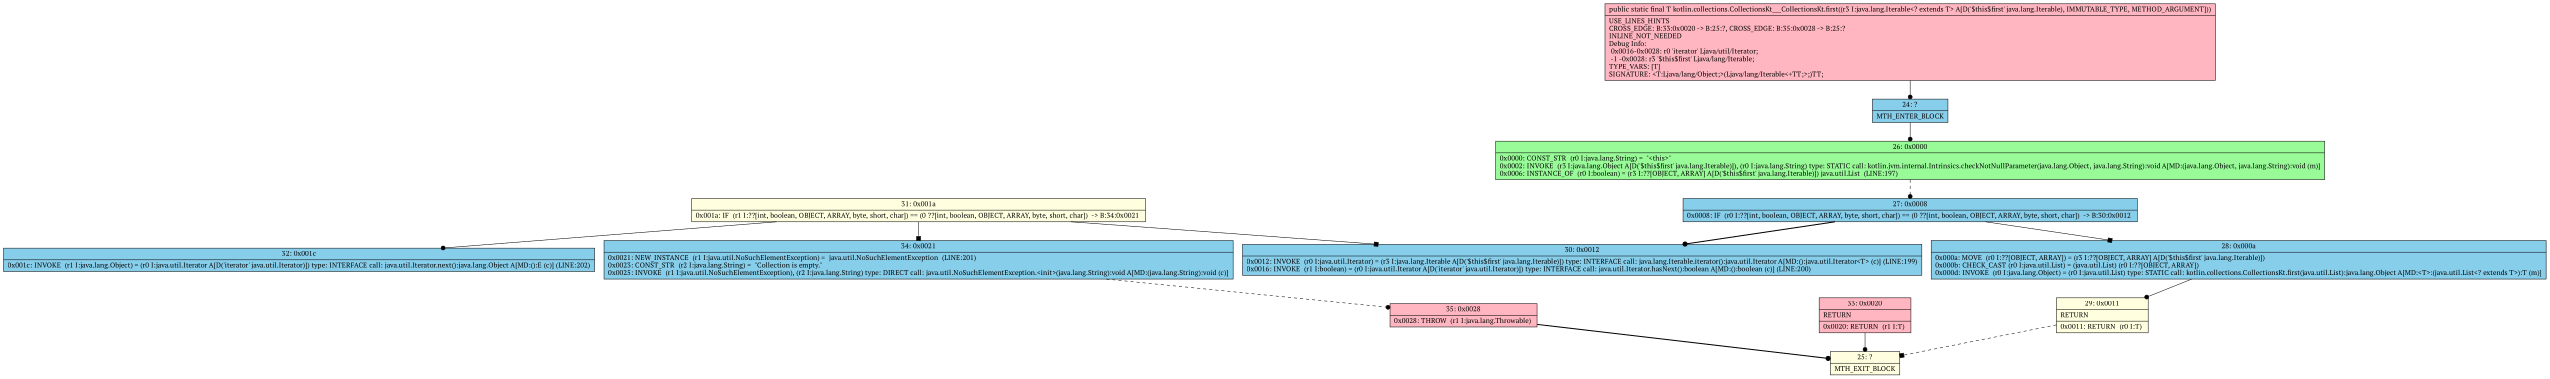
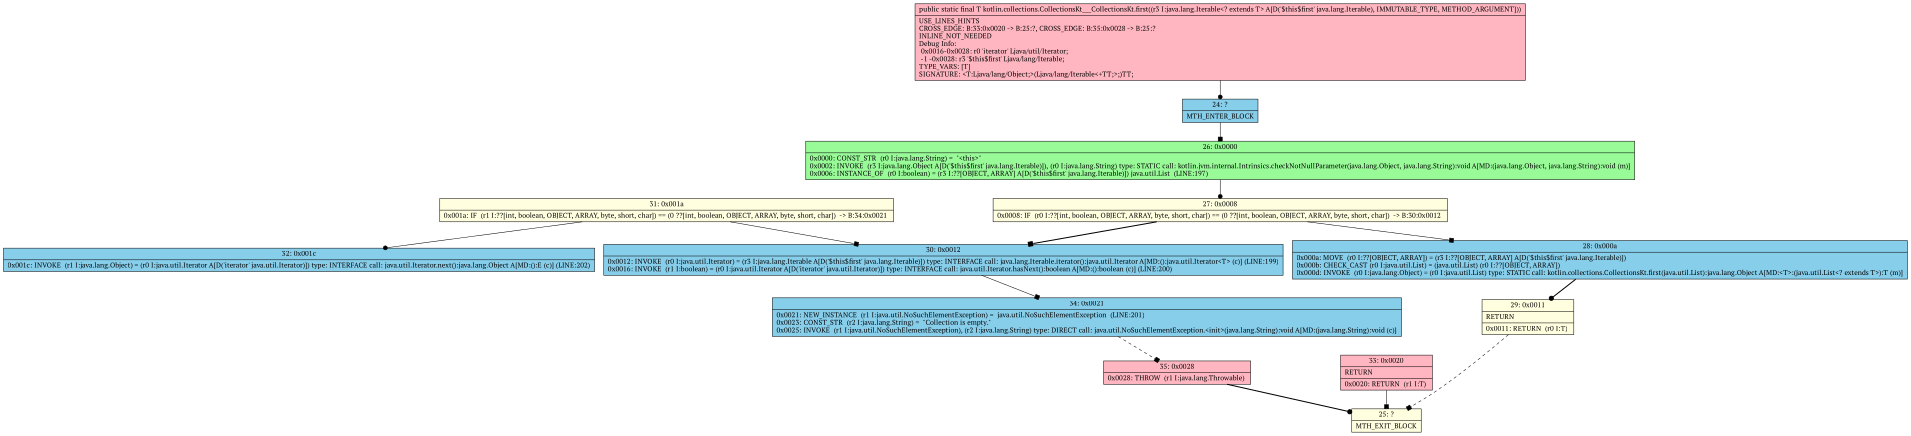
(1910, 130) -> (1220, 129)
(1910, 187) -> (1220, 187)
(1910, 210) -> (1220, 210)
(919, 229) -> (1008, 286)
(1761, 233) -> (1095, 233)
(2170, 288) -> (1564, 288)
(1246, 293) -> (1136, 347)
(1865, 340) -> (1386, 397)
